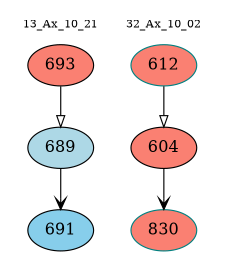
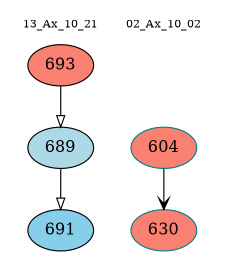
(164, 25) -> (164, 25)
(164, 65) -> none
(164, 148) -> (164, 148)
(61, 183) -> (61, 183)
(164, 230) -> (164, 230)
